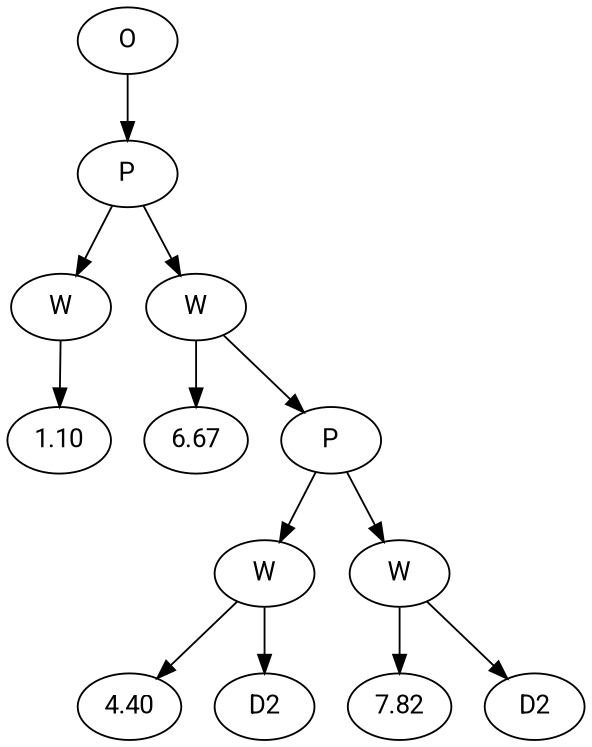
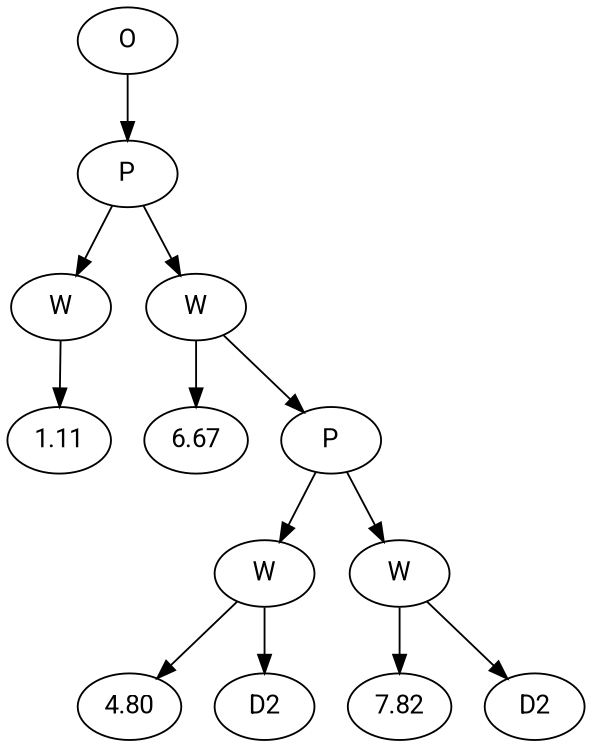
(59, 440) -> (59, 440)
(130, 707) -> (130, 707)
